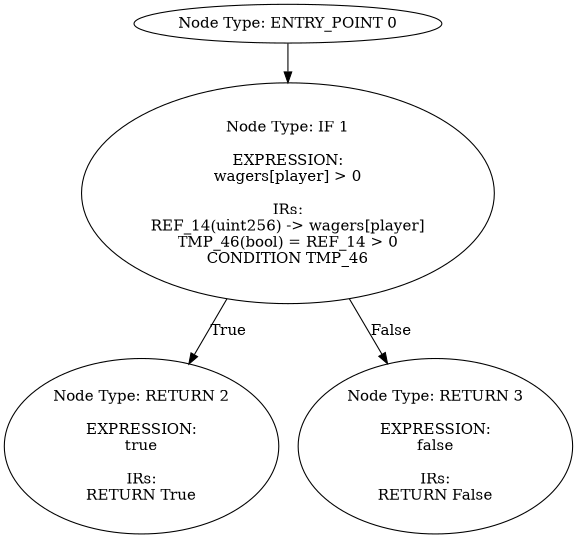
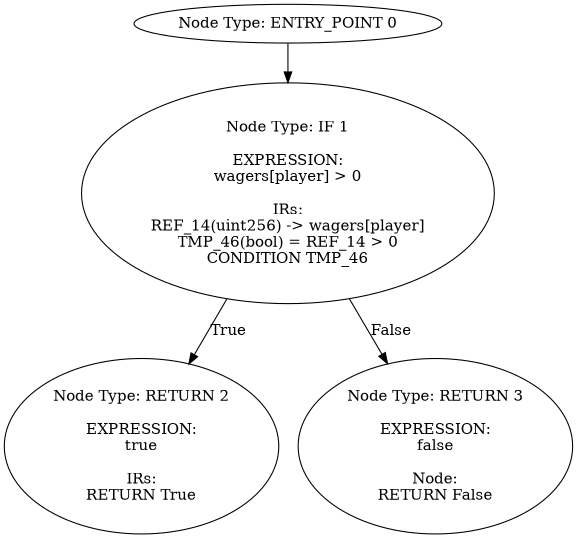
(435, 446) -> (435, 446)
